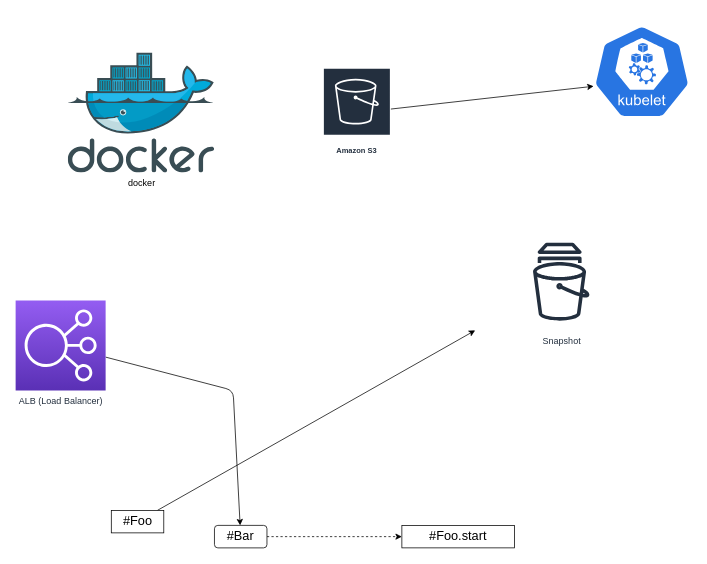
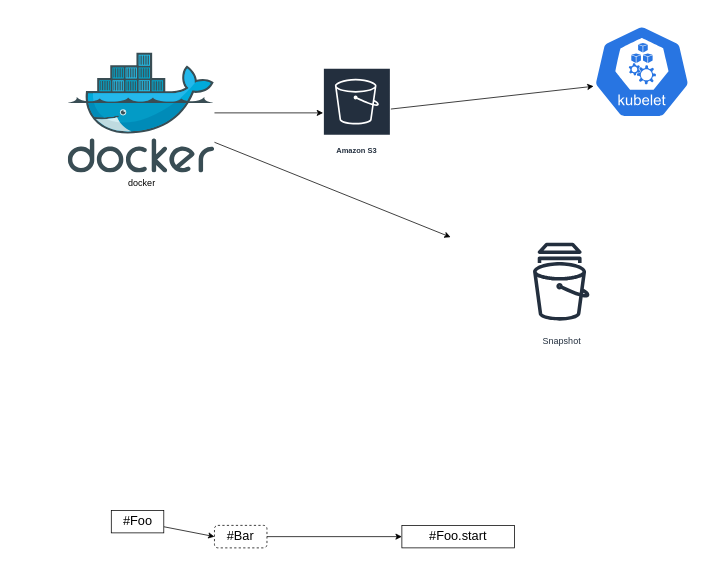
none -> (316, 113)
none -> (330, 189)
(60, 345) -> none
(230, 391) -> none
(314, 422) -> (187, 531)
(240, 537) -> (240, 537)
(332, 537) -> (332, 537)
